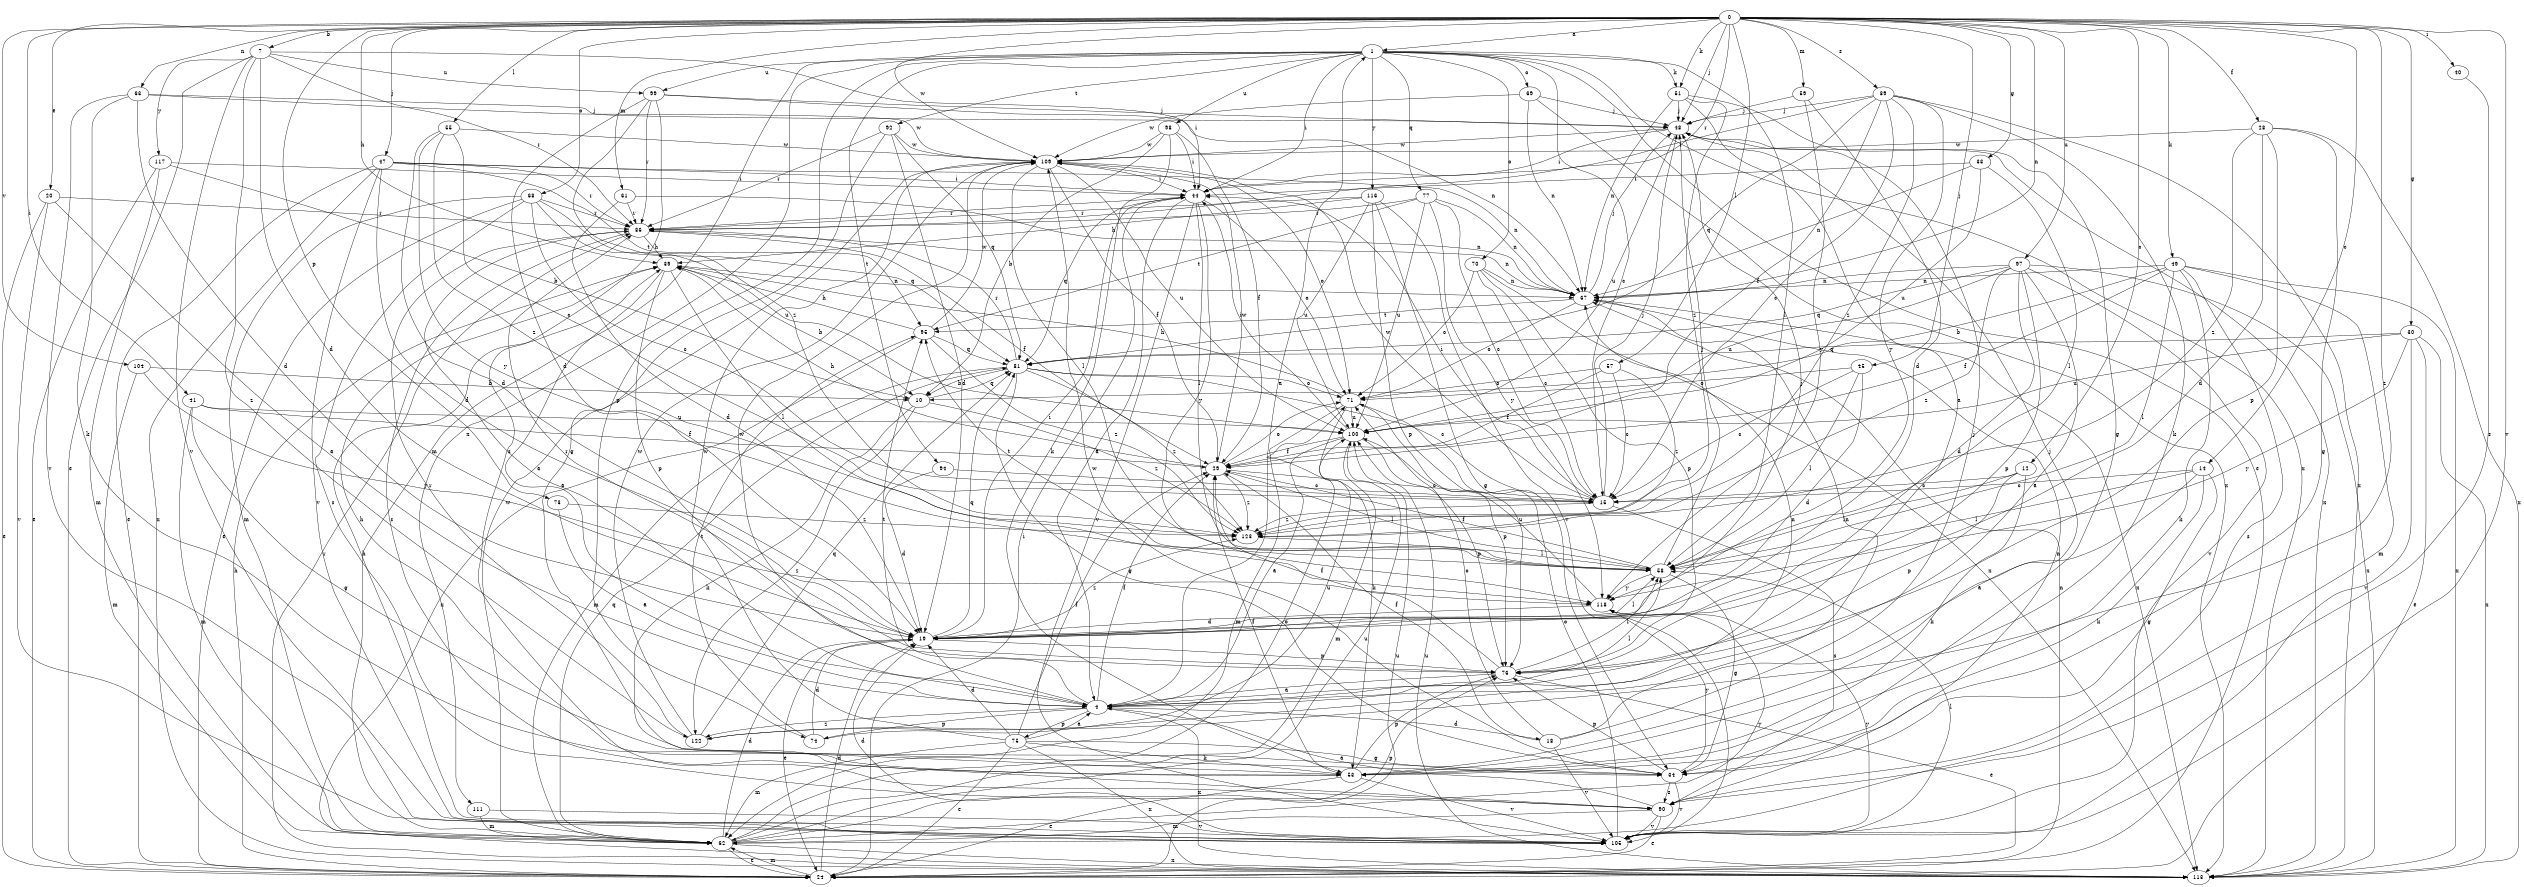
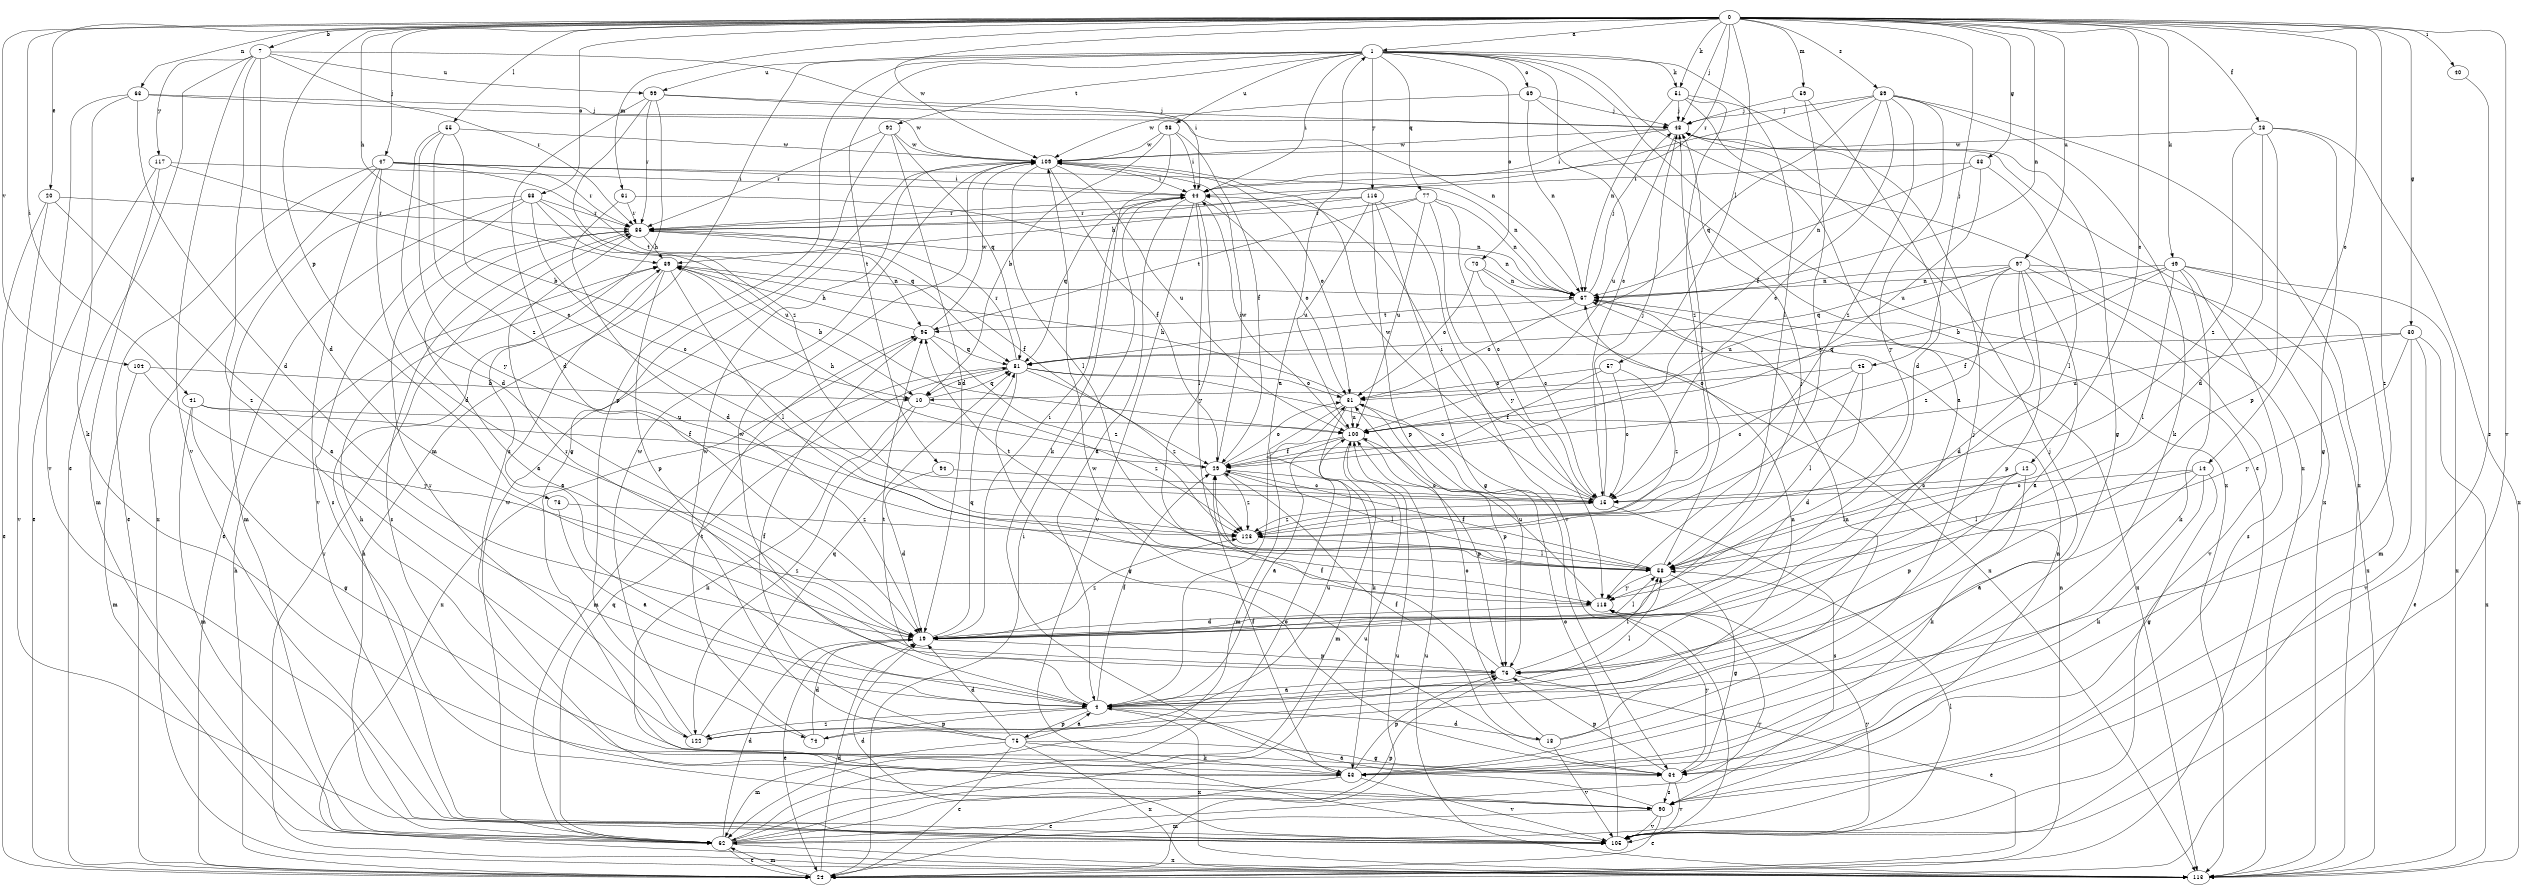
(1350, 401) -> (1350, 401)
(1682, 467) -> none
(1080, 589) -> (763, 587)
(478, 809) -> none
